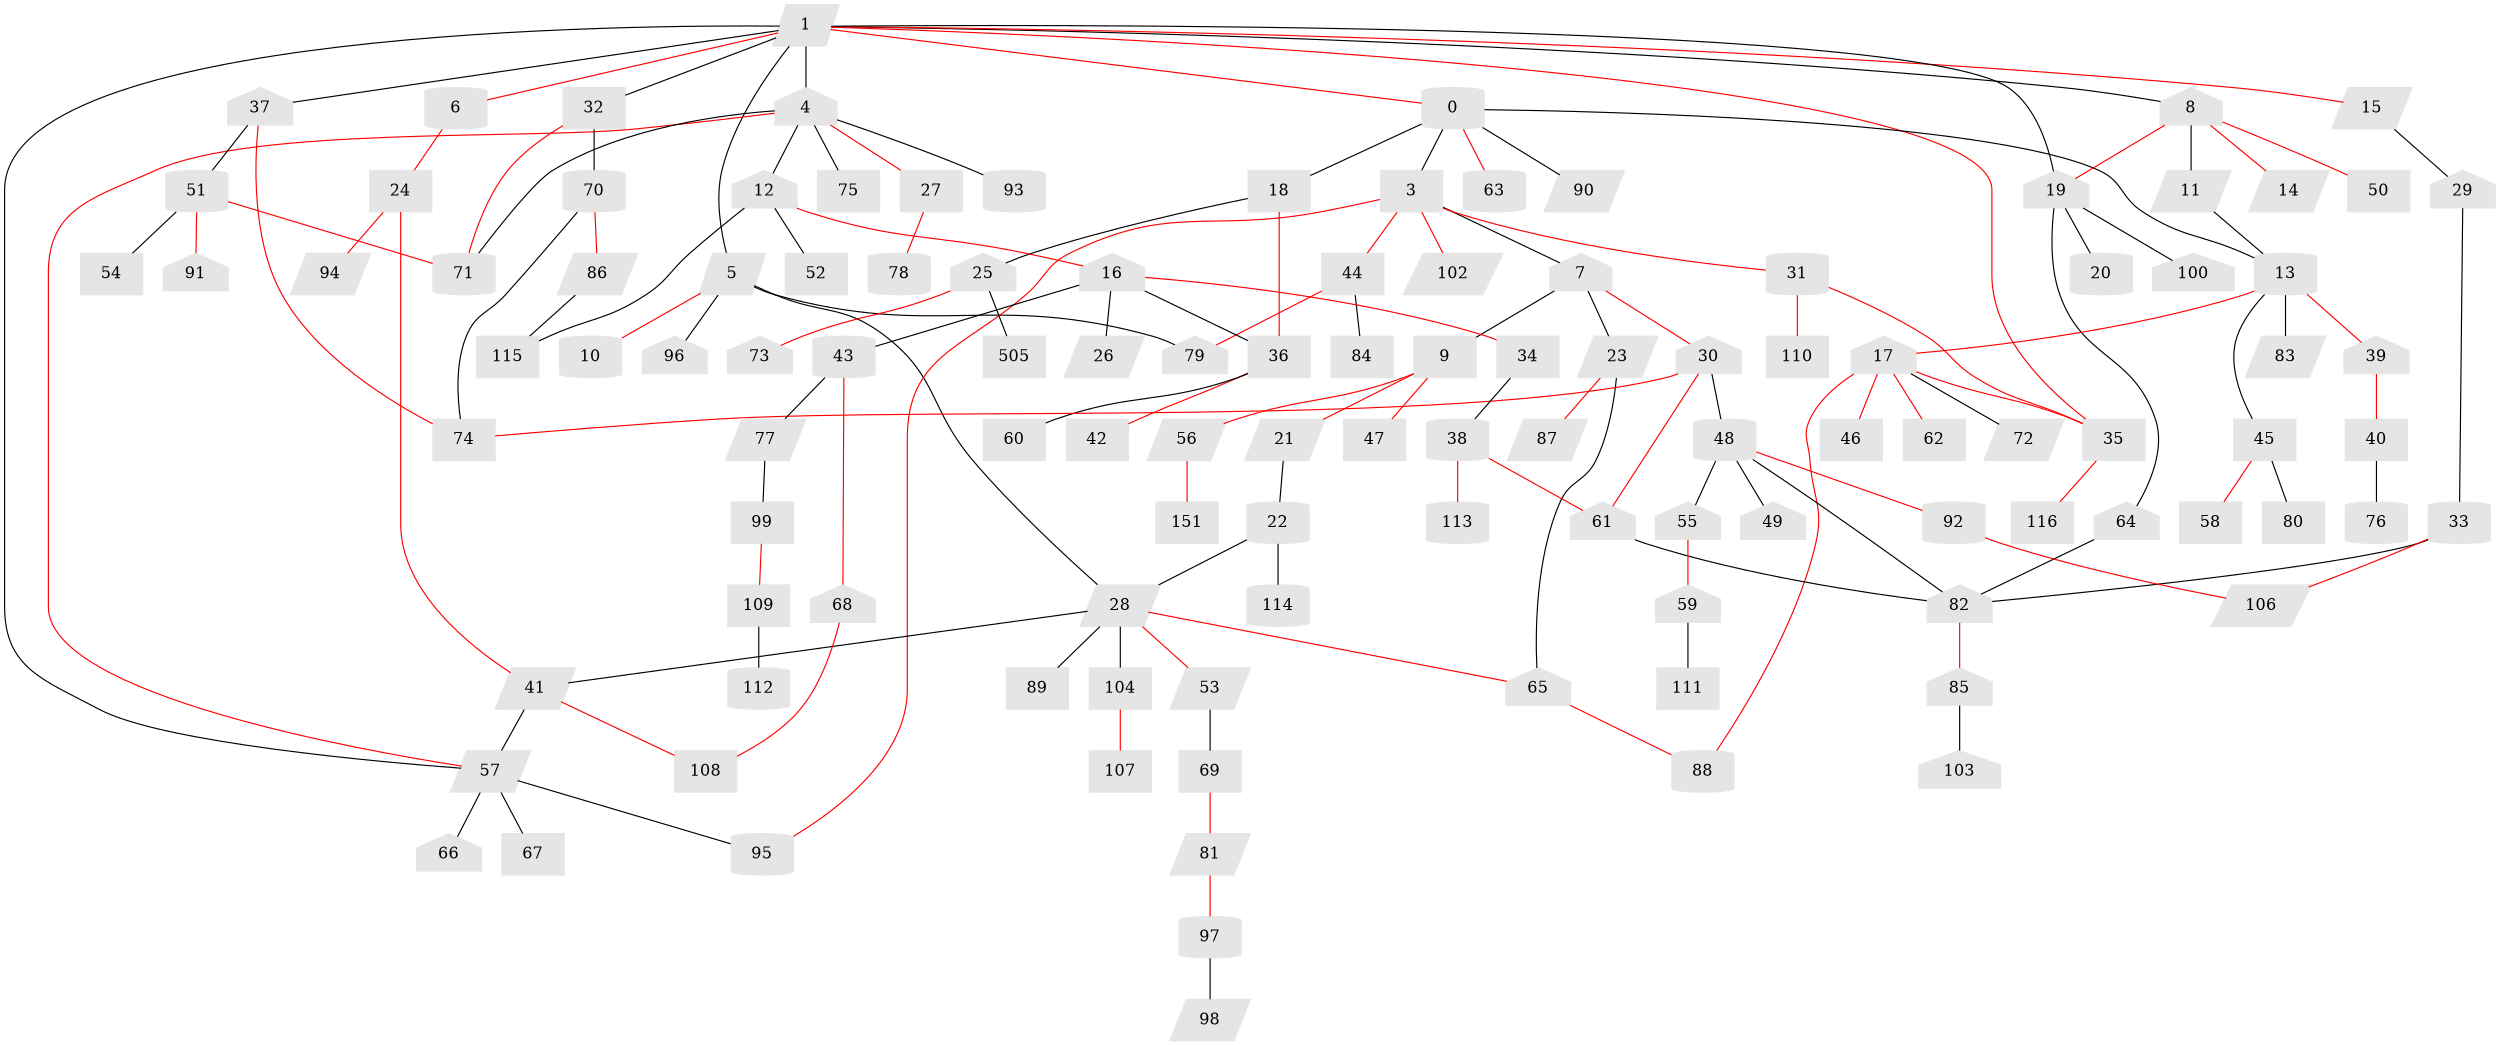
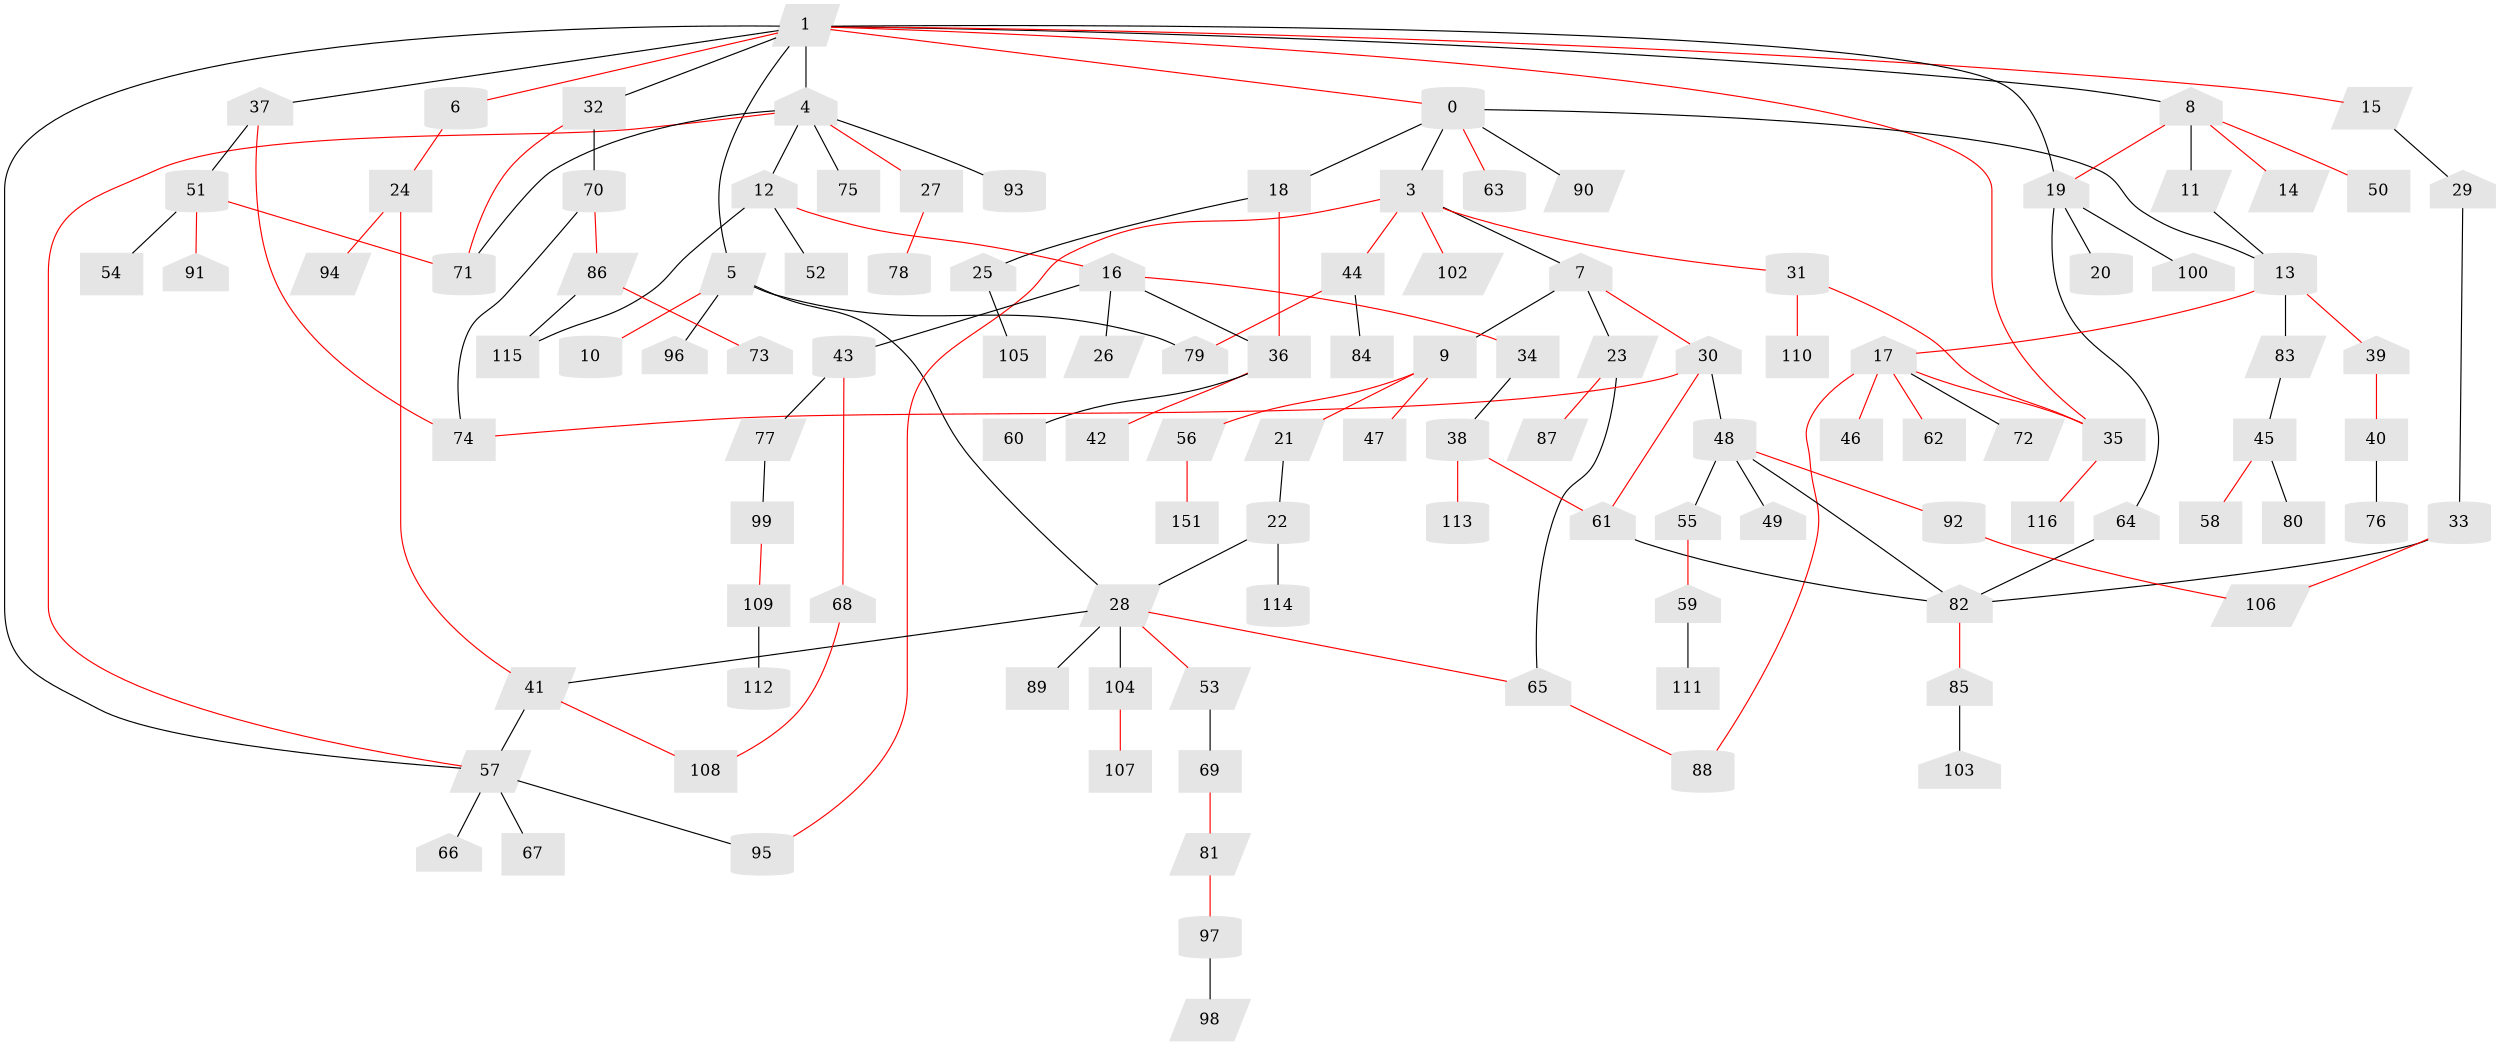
(844, 323) -> (681, 317)
(2234, 354) -> (2275, 398)
(1014, 357) -> (1014, 357)
